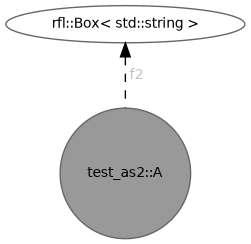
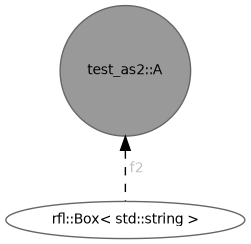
(125, 82) -> (125, 176)
